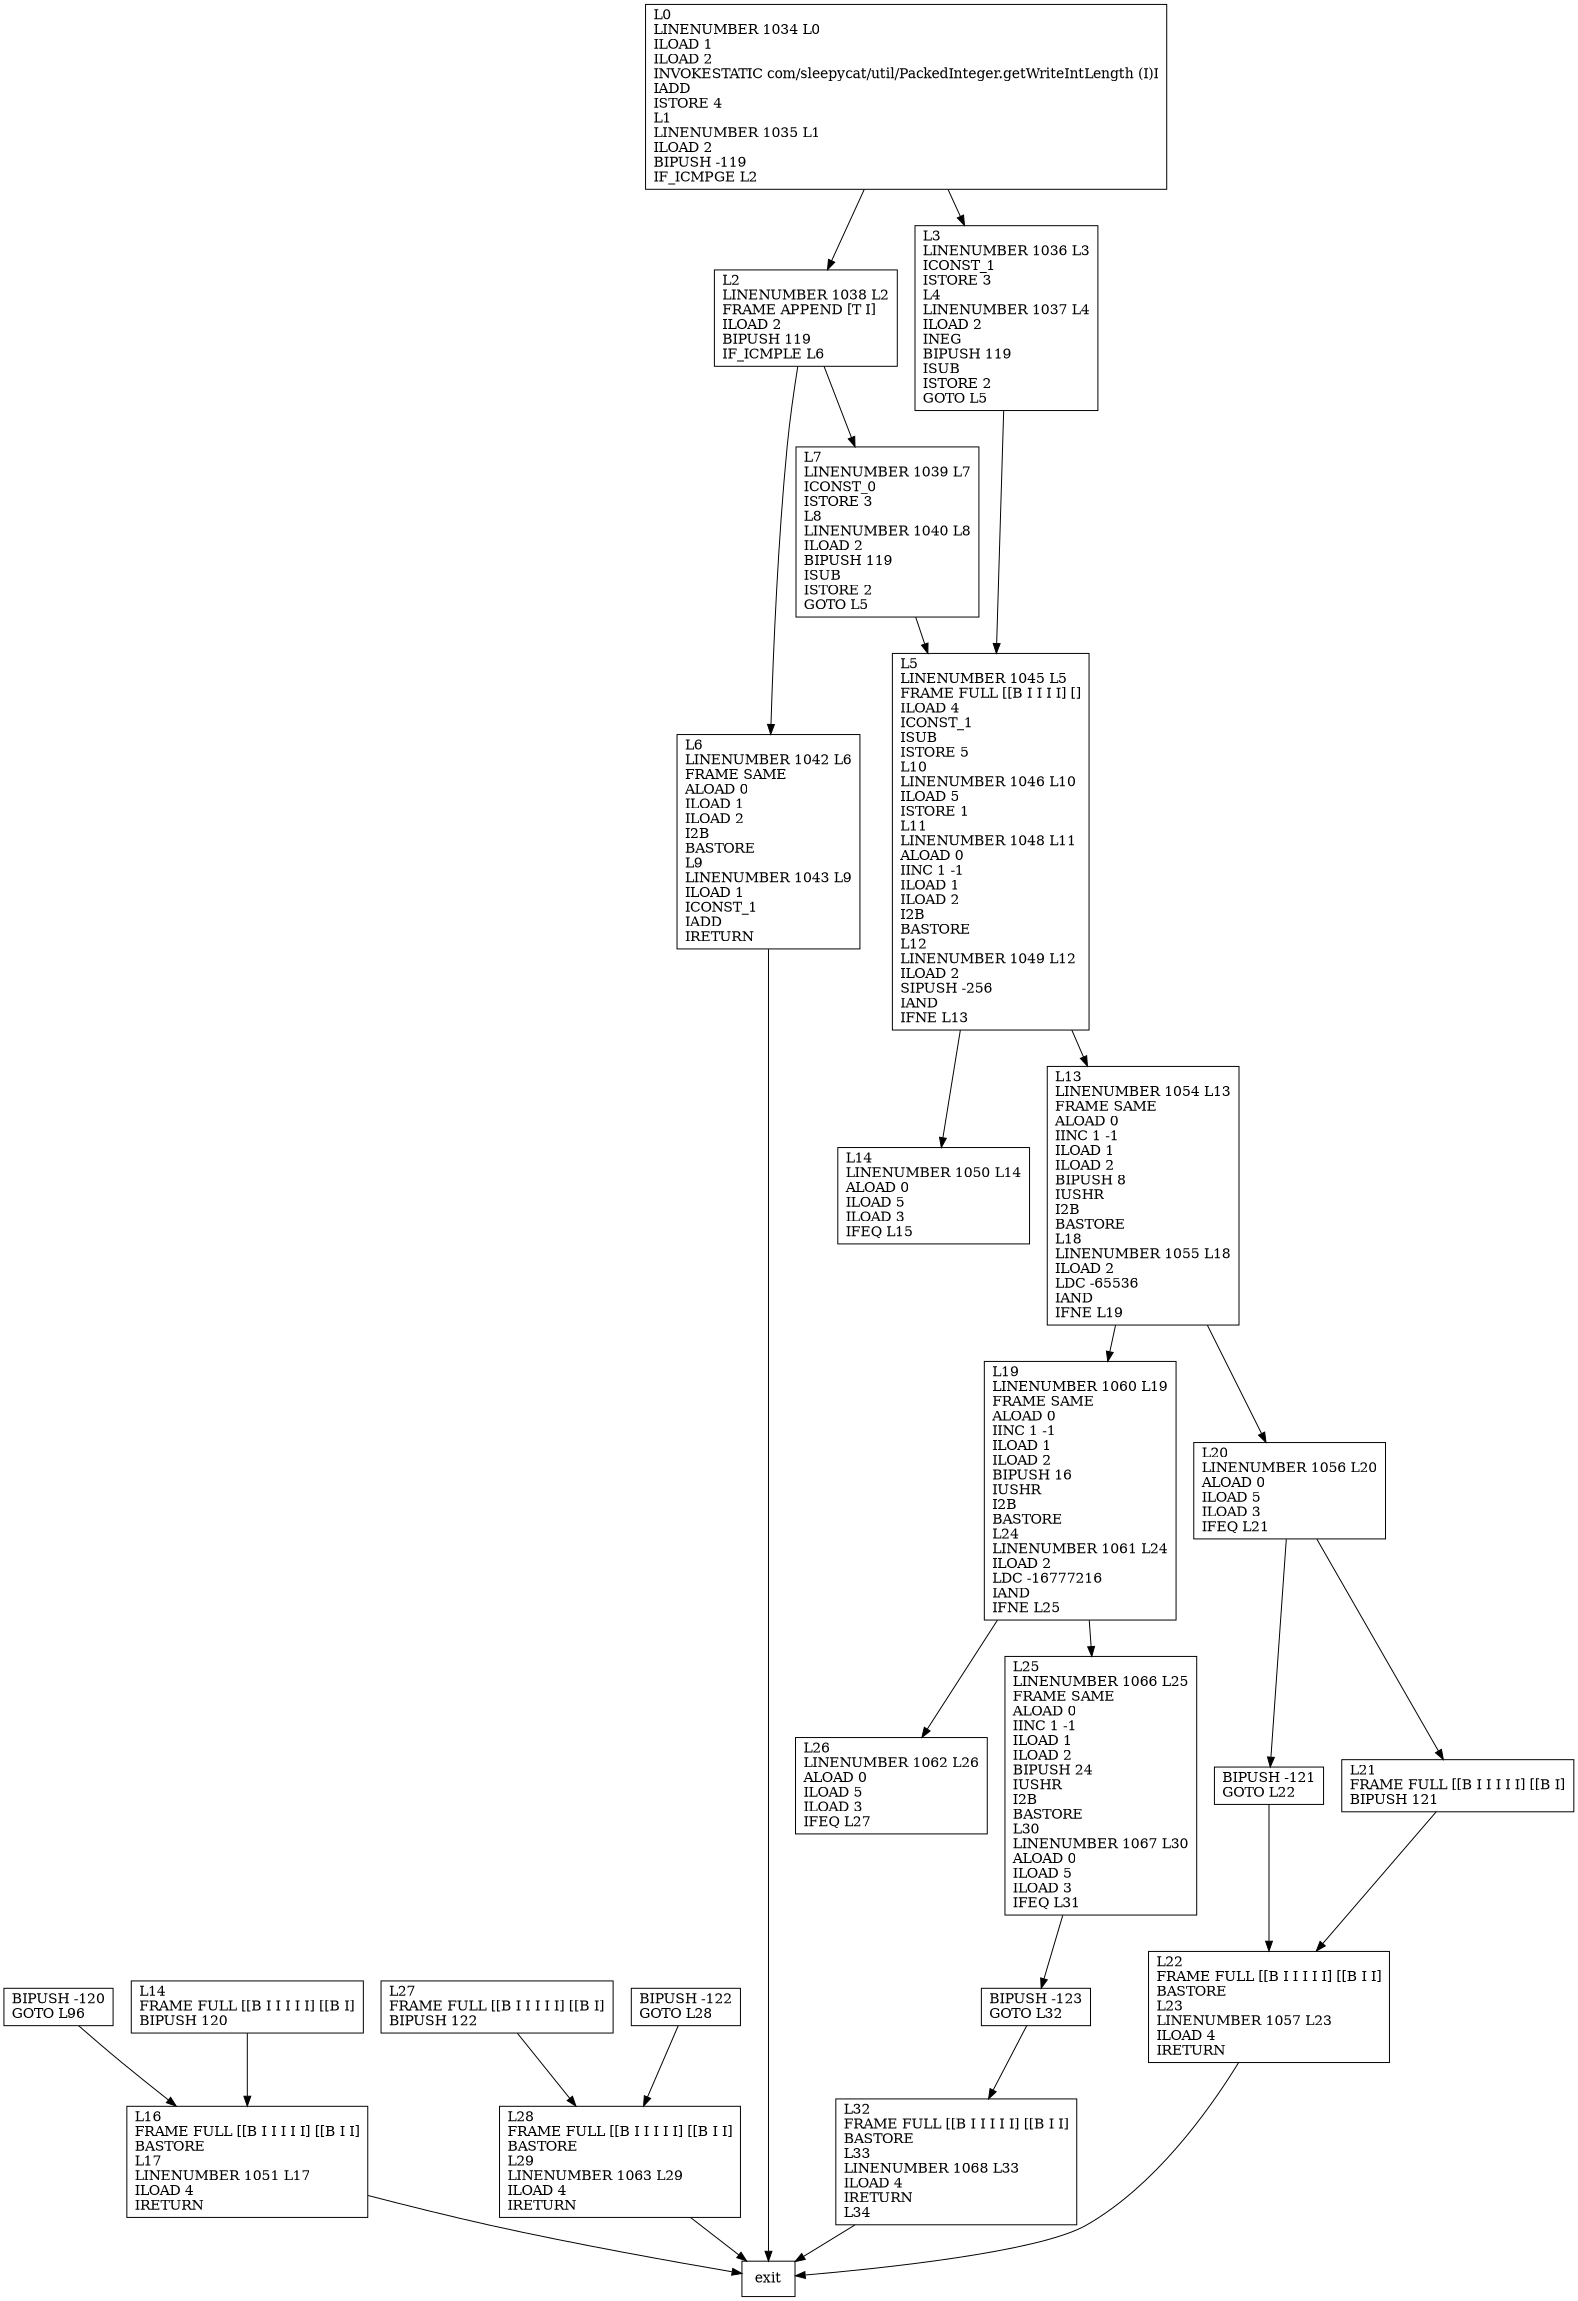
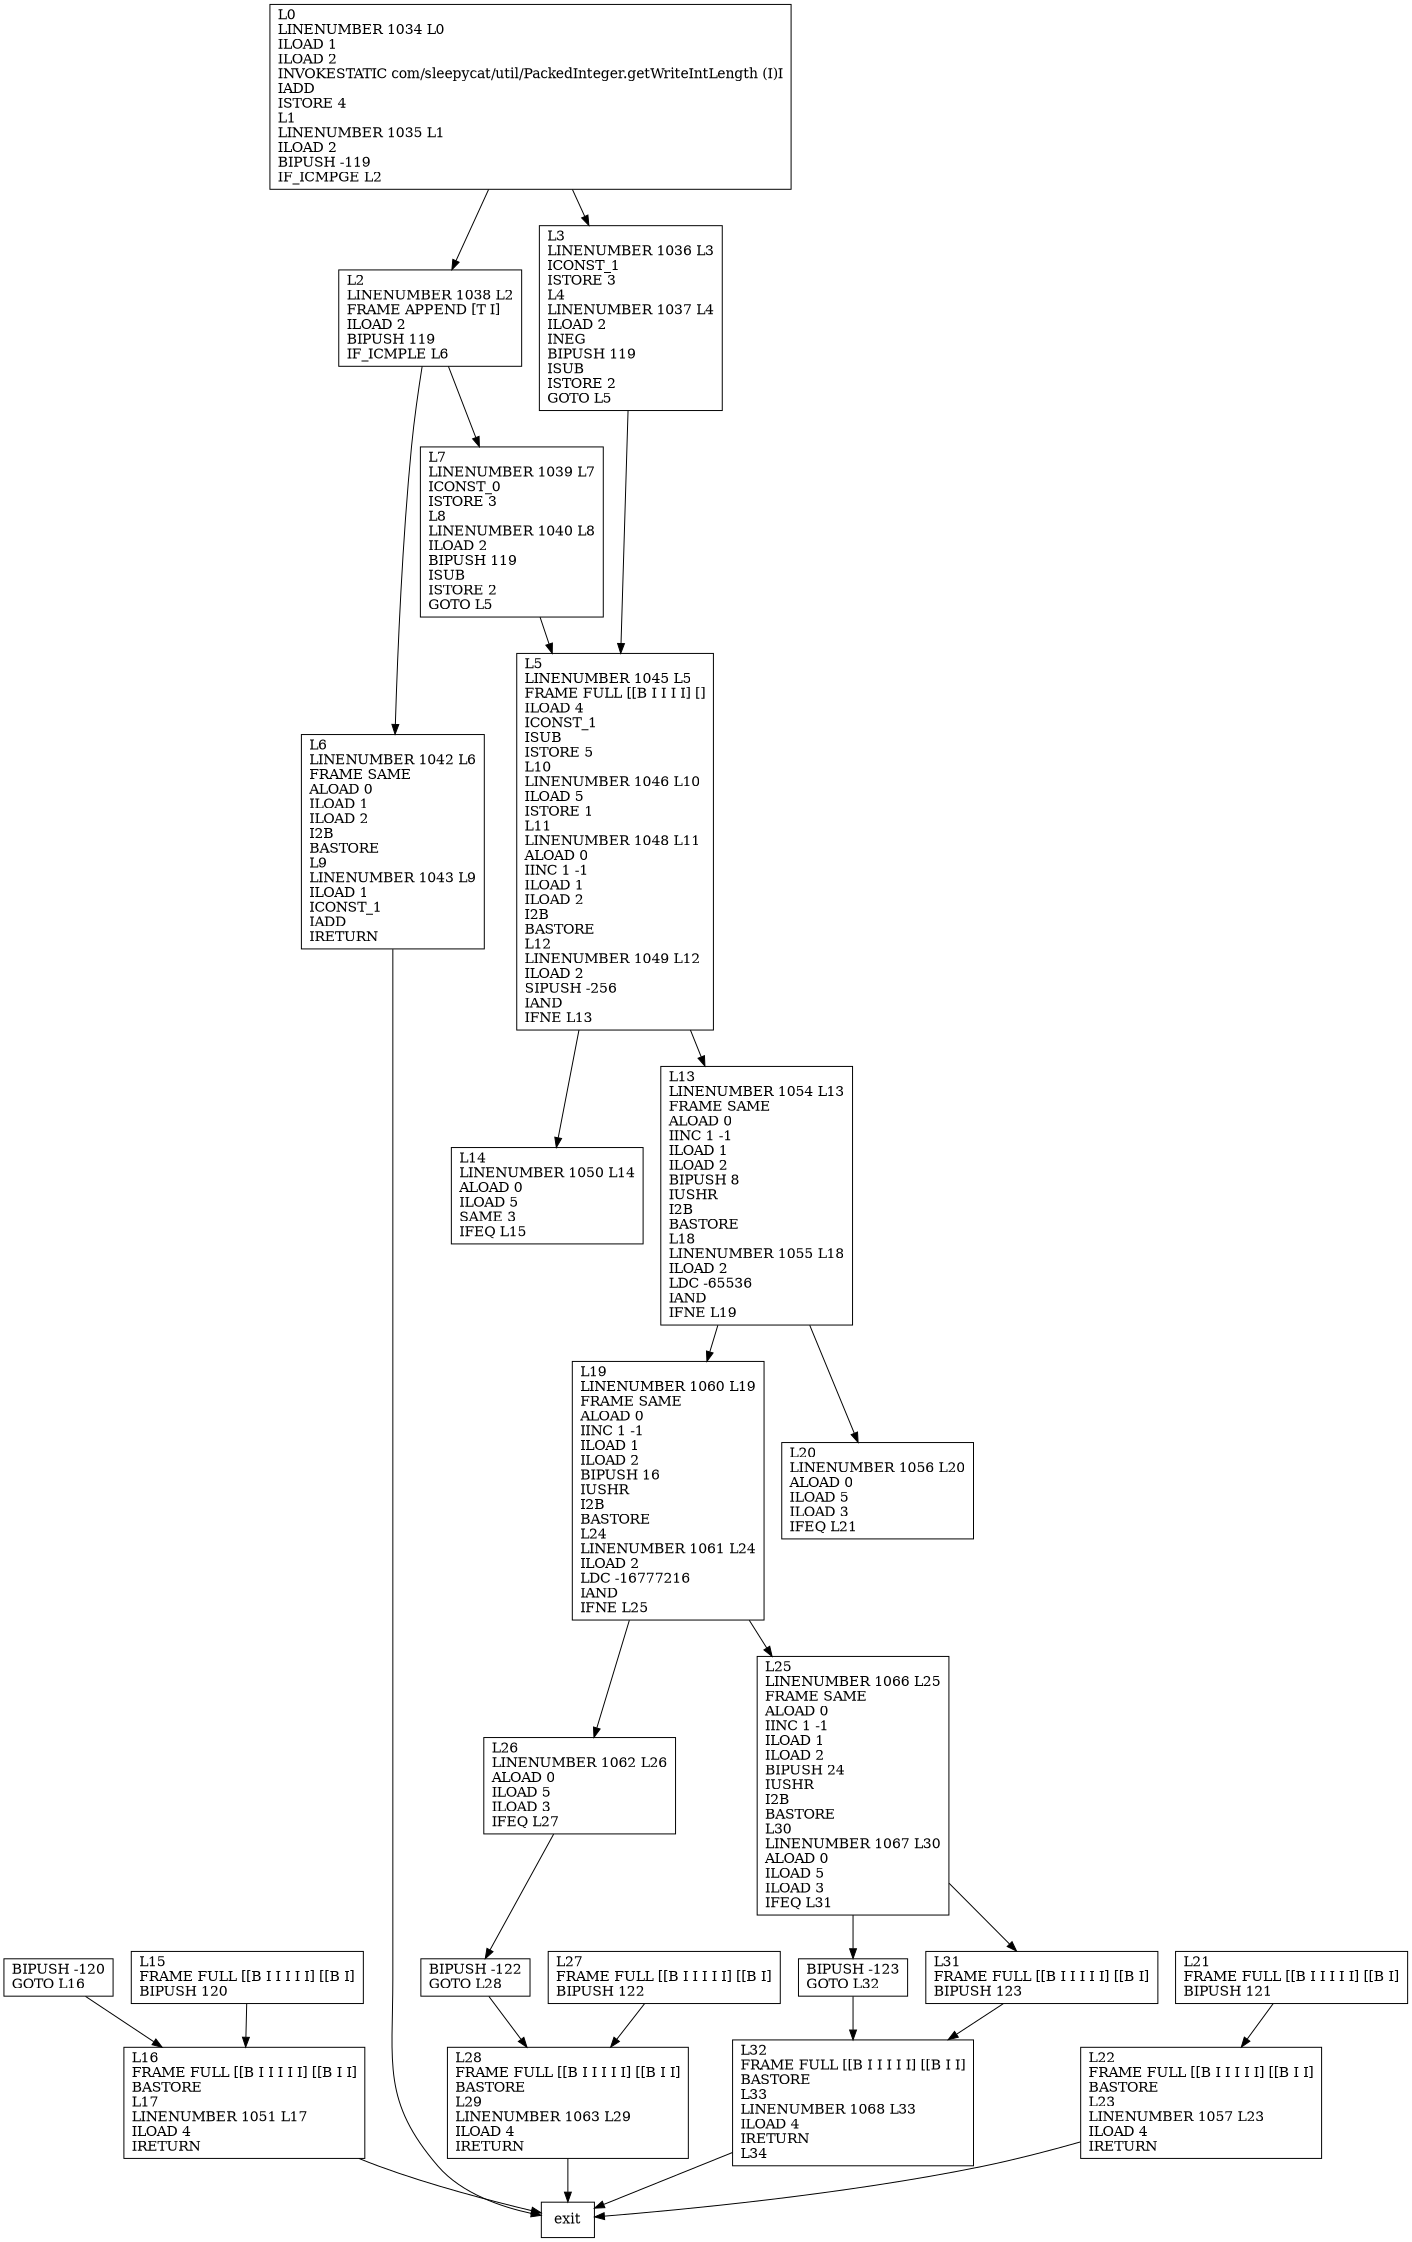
(934, 1196) -> (547, 1196)
(1378, 1645) -> none
(1269, 1786) -> none
none -> (522, 1892)
none -> (1042, 1977)
(59, 2007) -> (59, 1977)
(247, 2007) -> (247, 1977)
